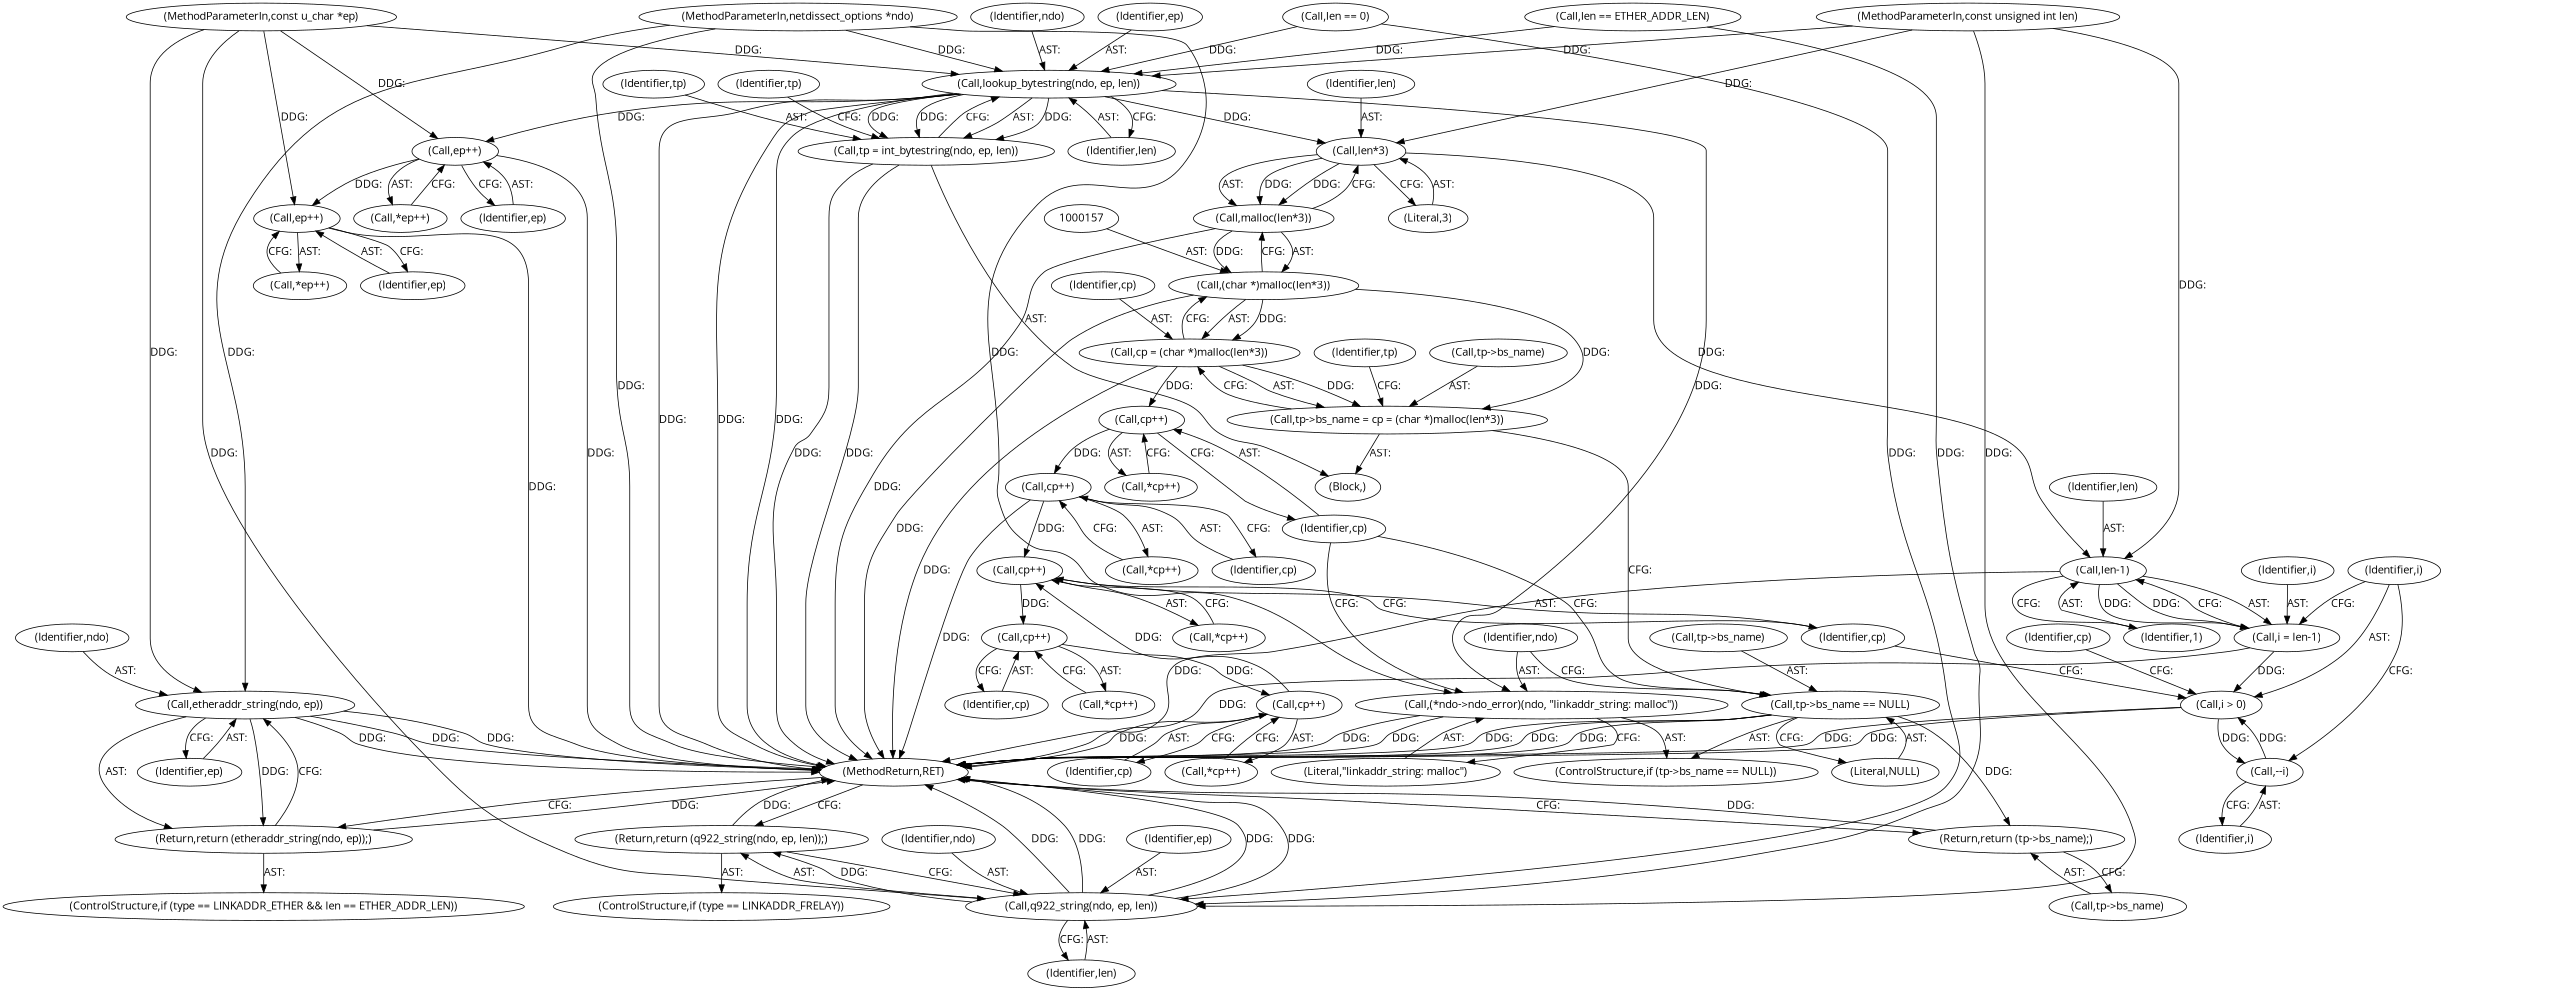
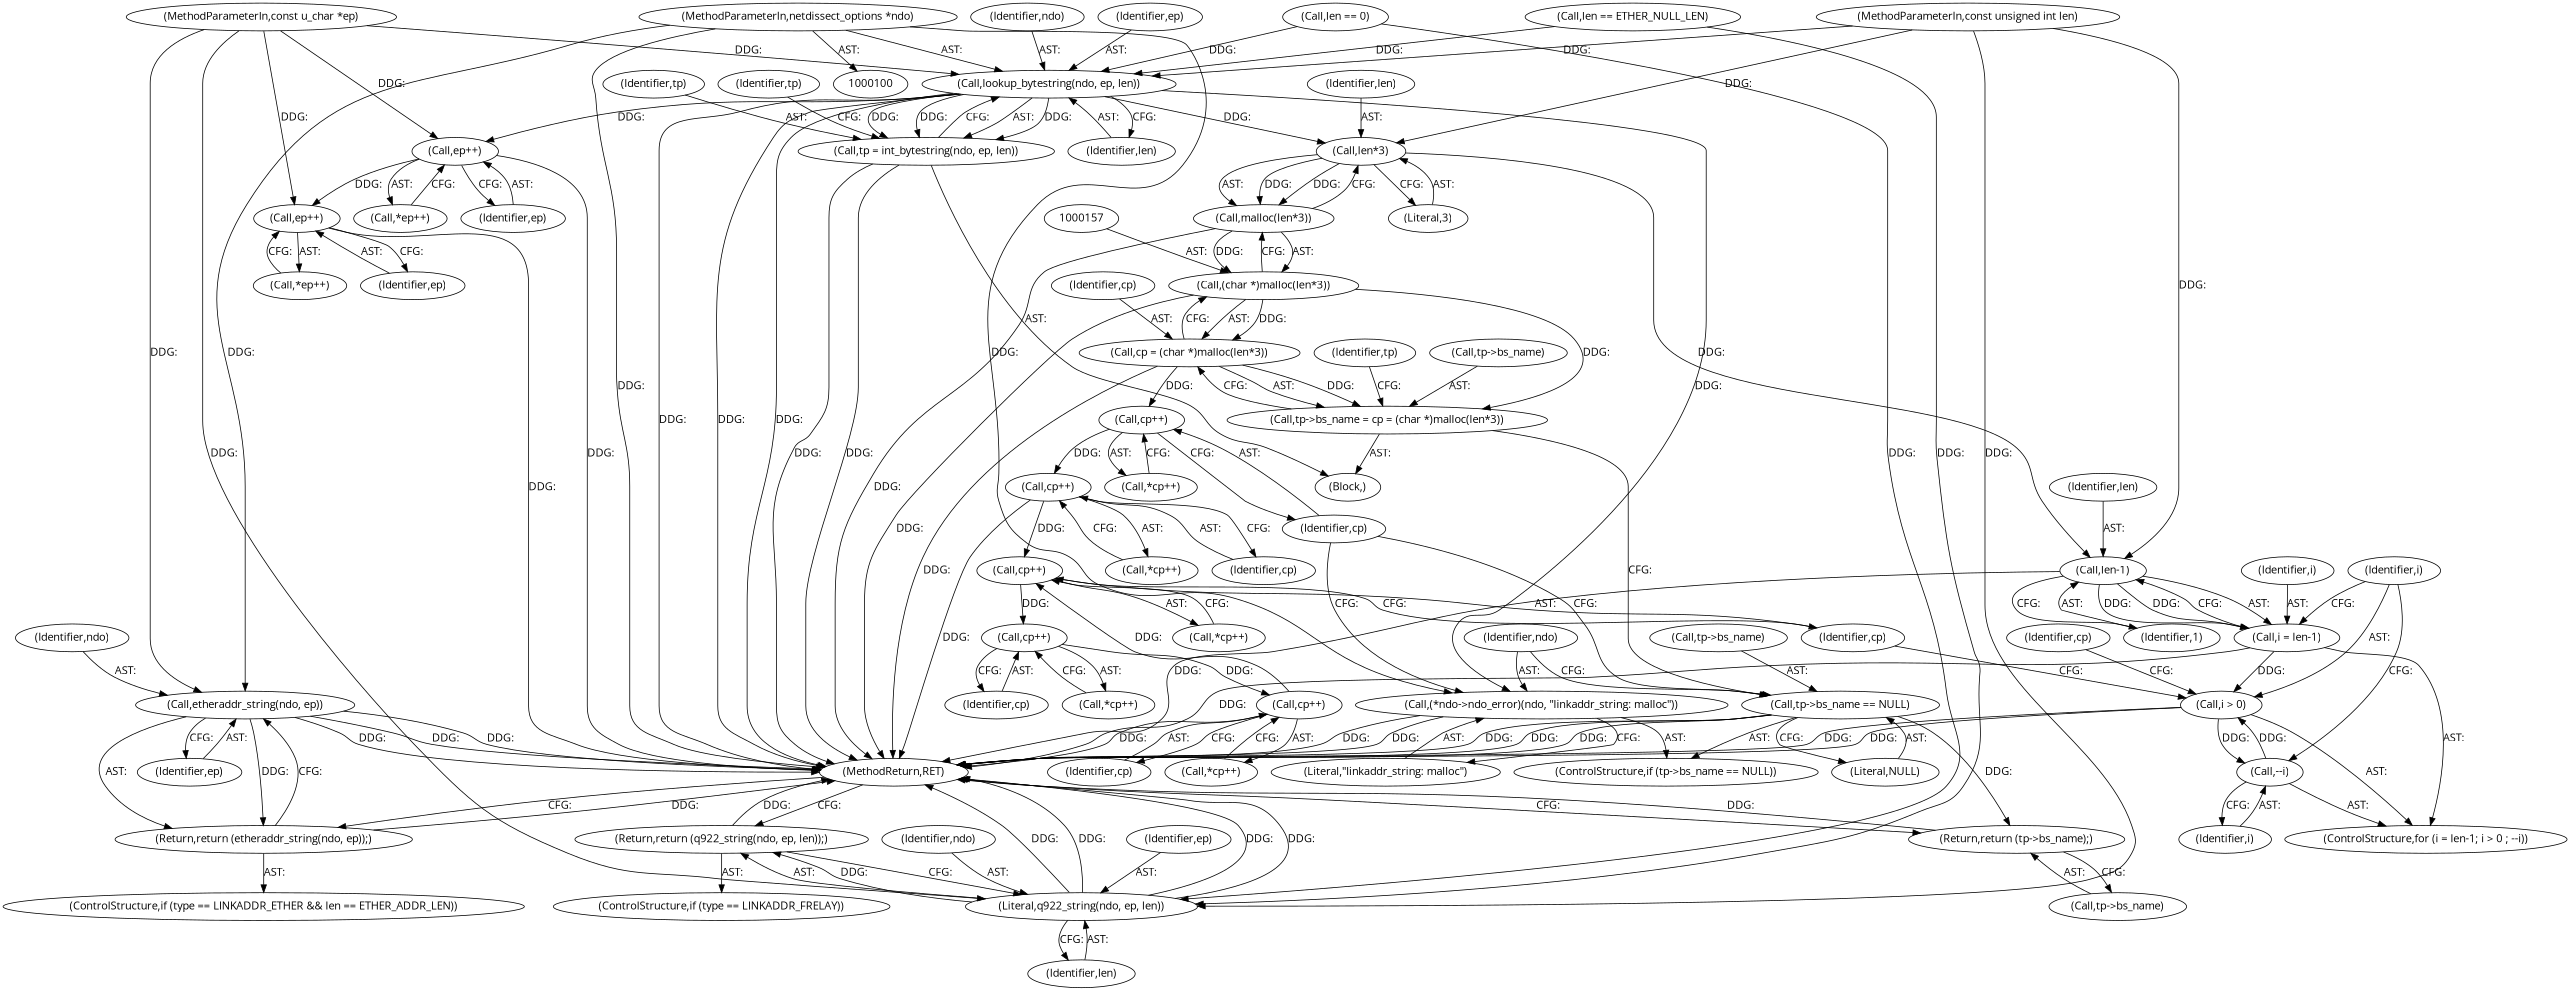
(1633, 17) -> (1633, 17)
(953, 51) -> (953, 51)
none -> (871, 84)
none -> (2426, 839)
(1081, 907) -> (1081, 907)
